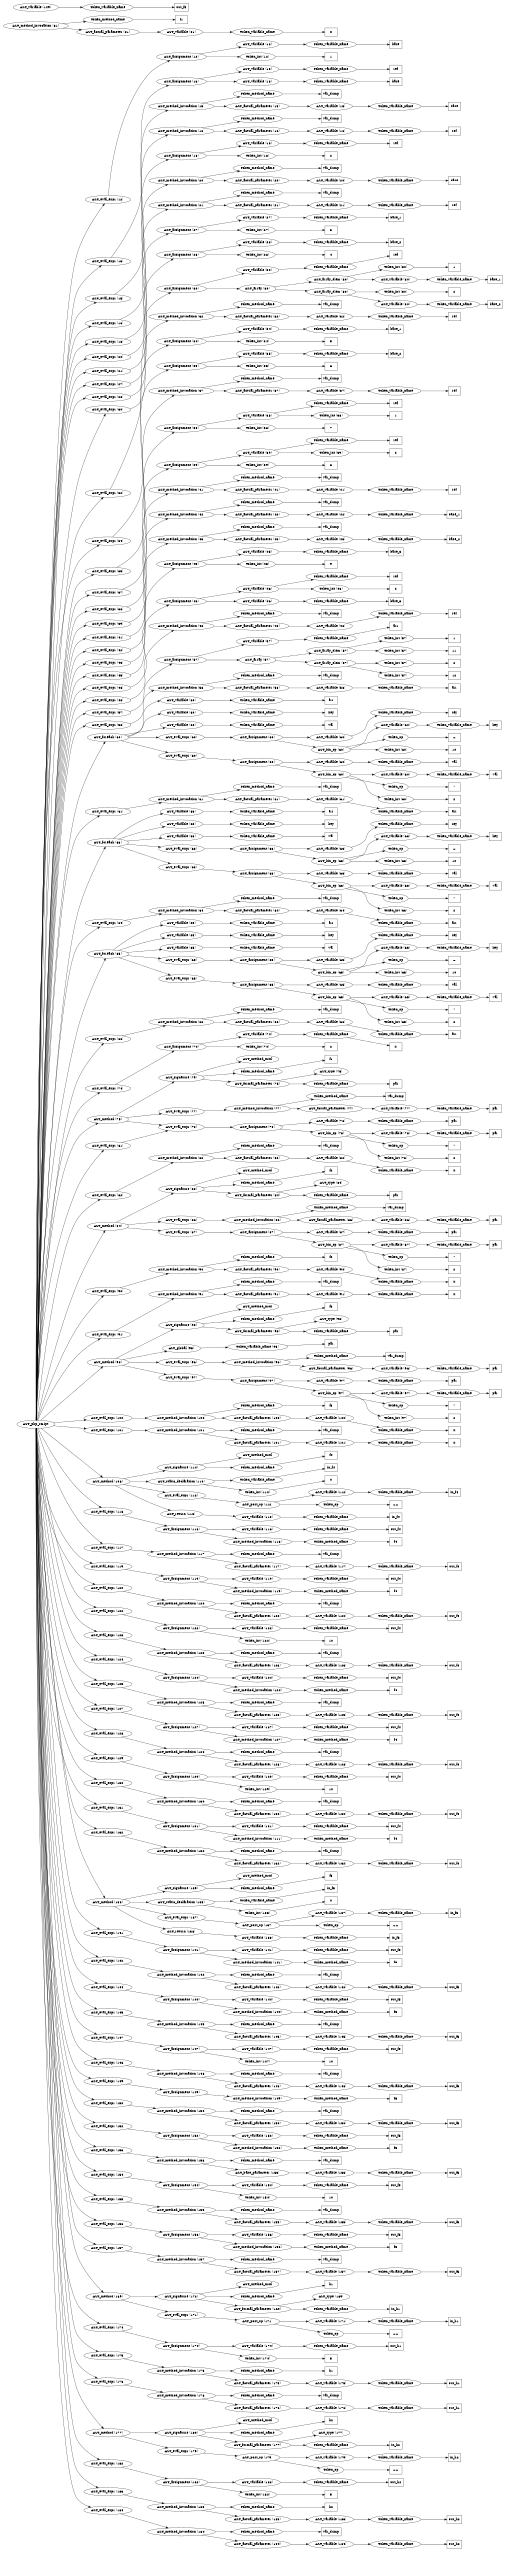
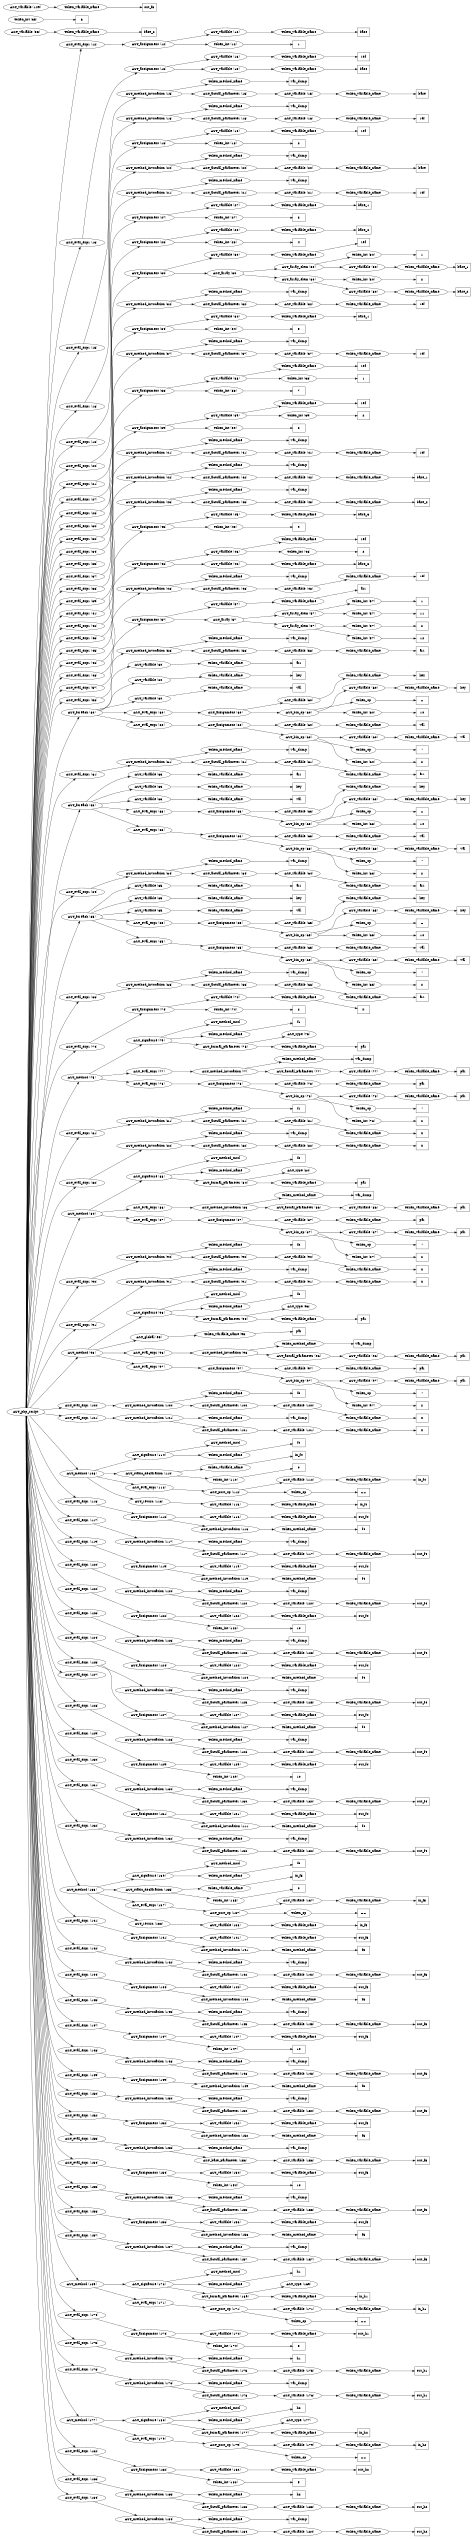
(181, 366) -> none
(144, 1137) -> (113, 1128)
(143, 1718) -> (113, 1691)
